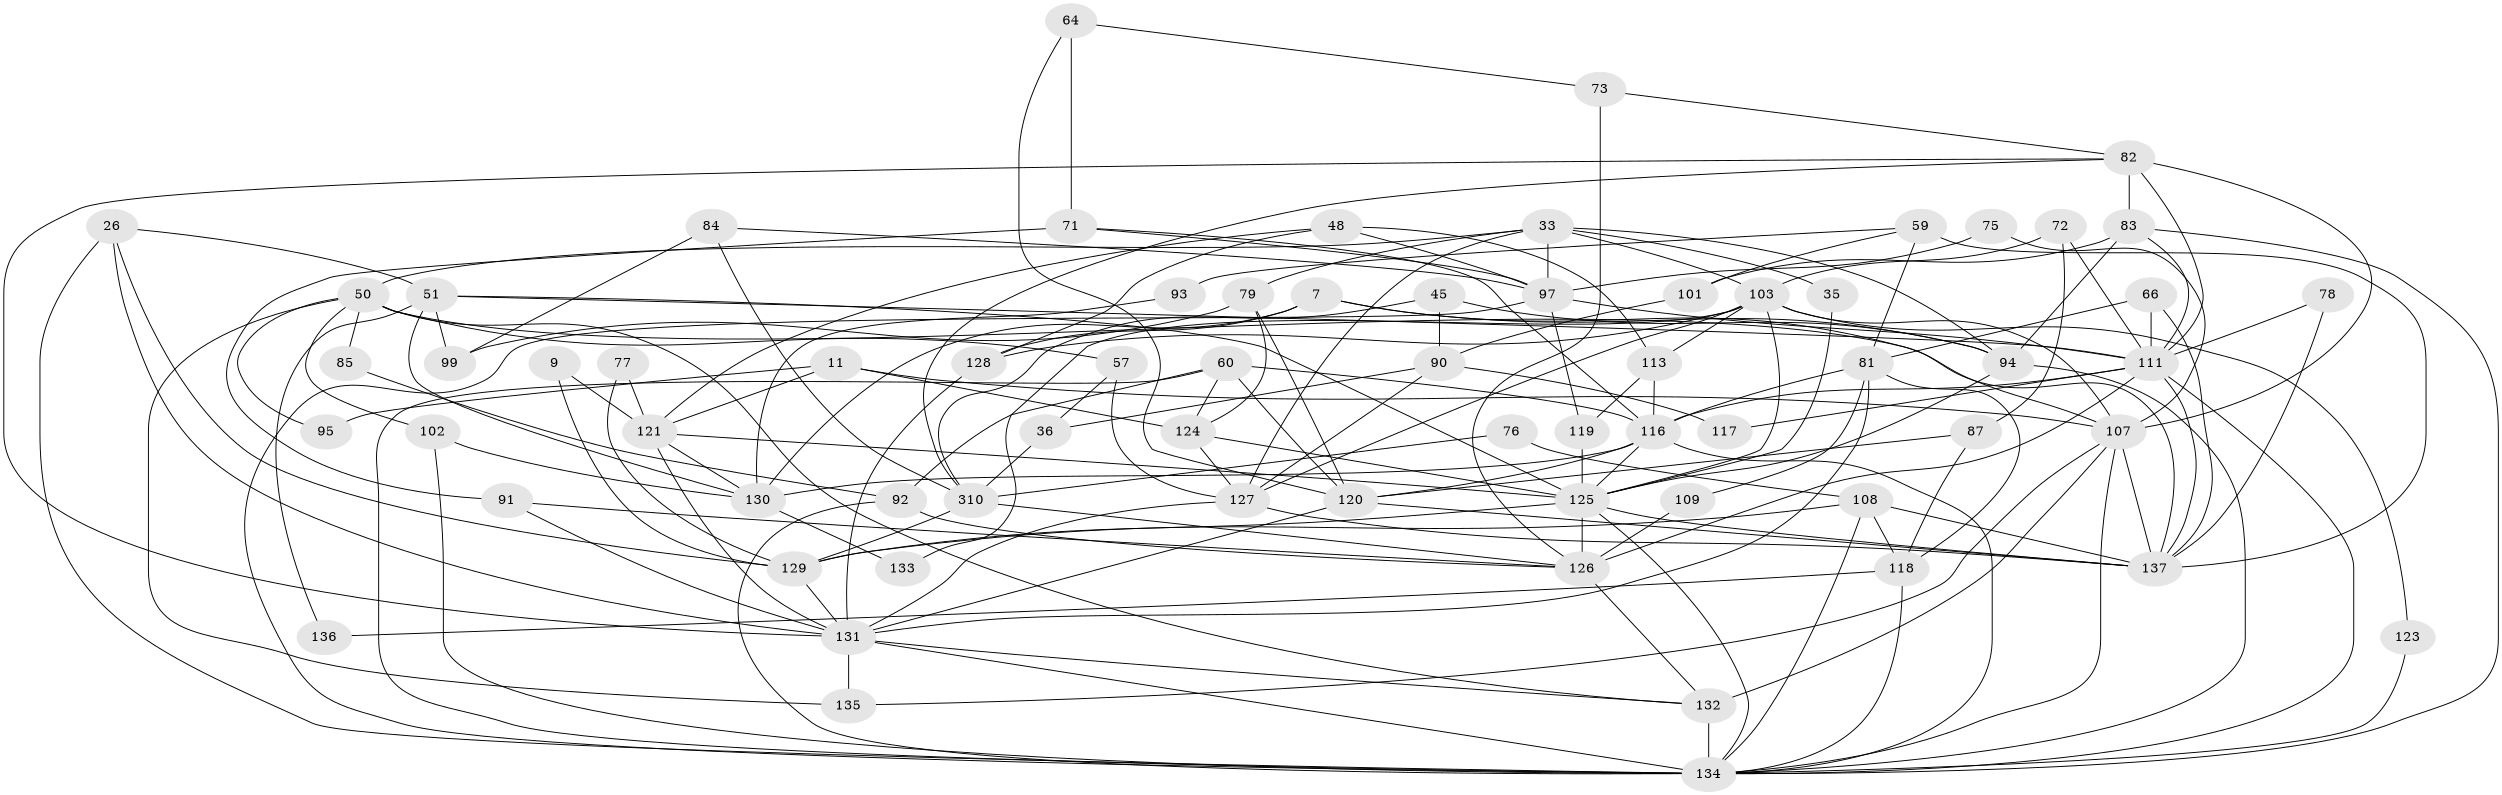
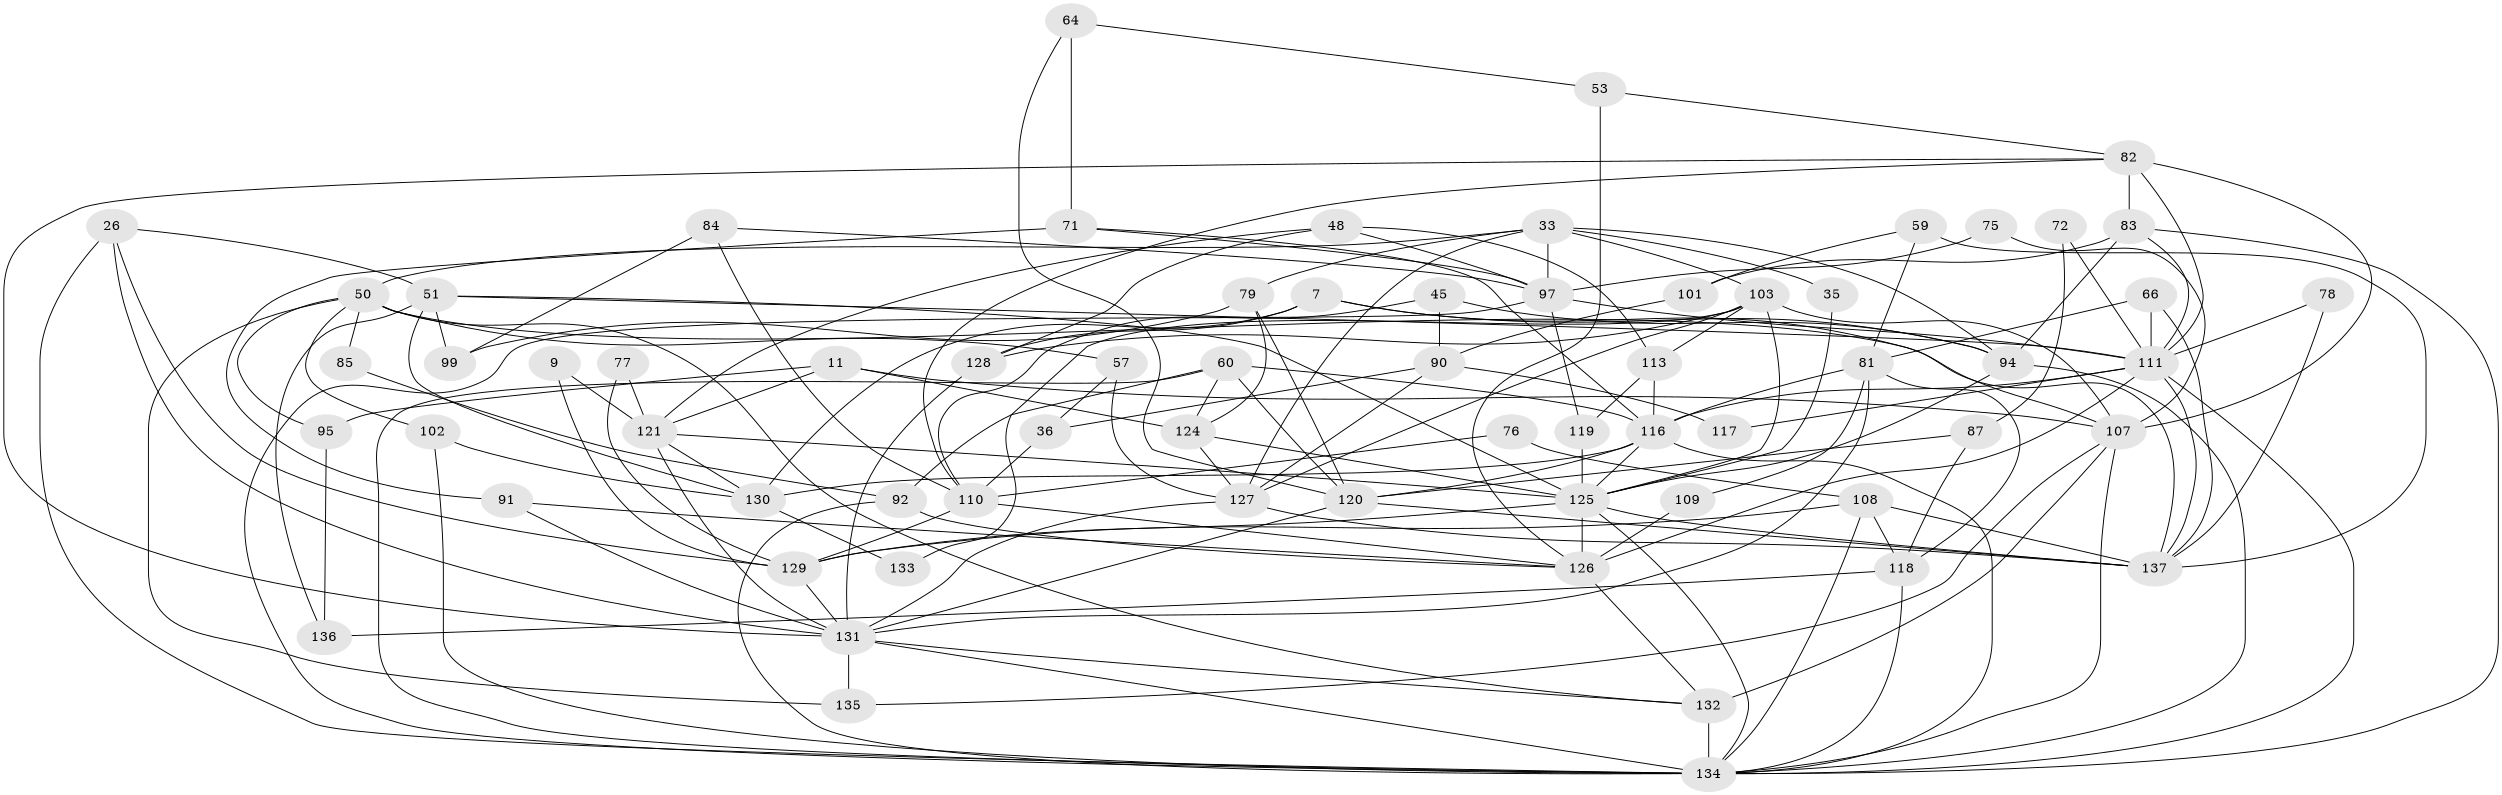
(1600, 89) -> (1600, 89)
(1971, 256) -> none
(1180, 295) -> none
(971, 500) -> (971, 500)
(2137, 500) -> none
none -> (325, 535)
(2408, 637) -> none
